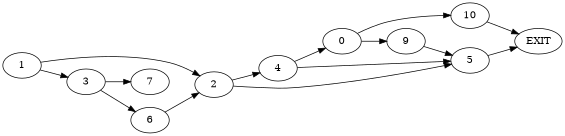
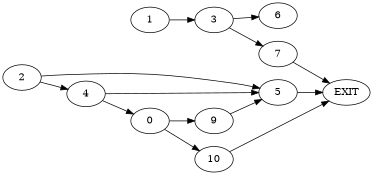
(118, 57) -> none
none -> (308, 71)
(179, 104) -> none
